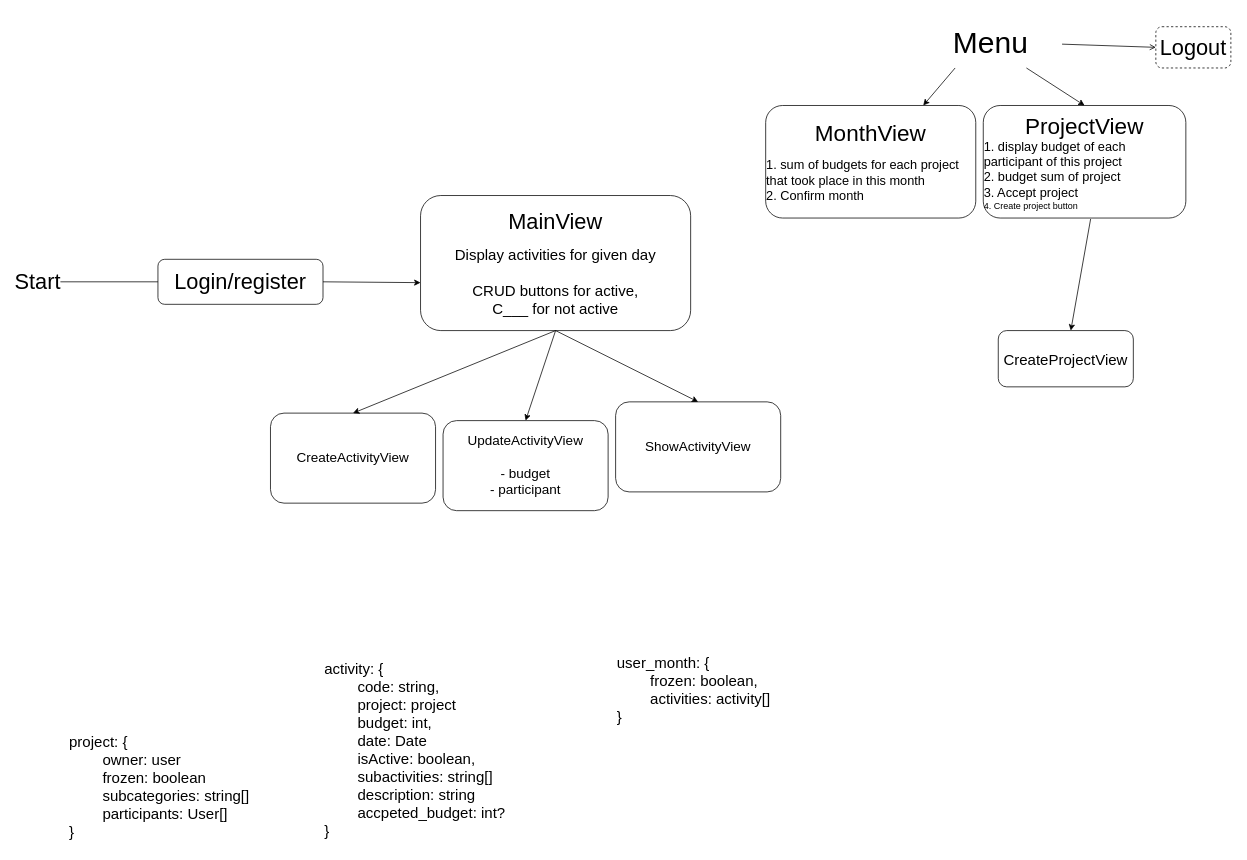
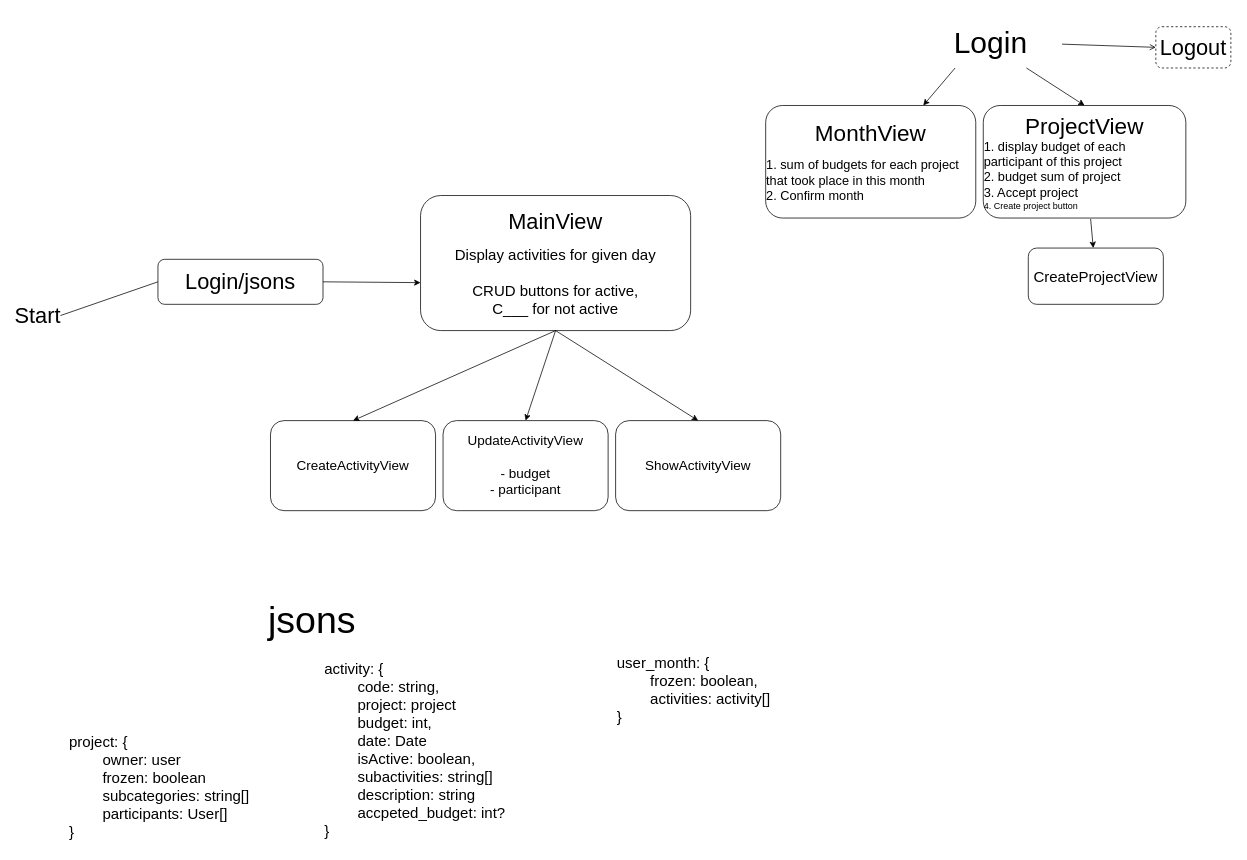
(990, 42) -> (990, 42)
(38, 282) -> (38, 315)
(240, 282) -> (240, 282)
(1065, 359) -> (1095, 276)
(698, 447) -> (698, 465)
(353, 458) -> (353, 465)
none -> (312, 619)
